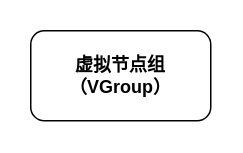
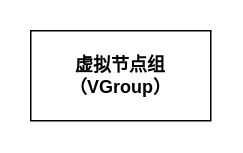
(121, 76) -> (121, 76)
